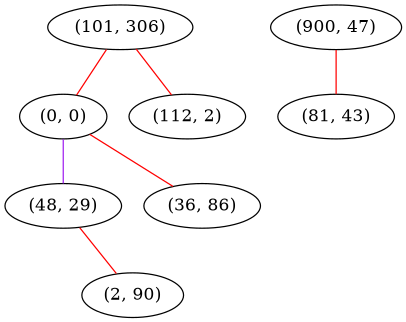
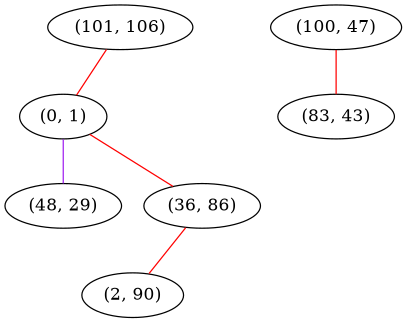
(120, 27) -> (120, 27)
(336, 27) -> (336, 27)
(63, 117) -> (63, 117)
(187, 117) -> none
(336, 117) -> (336, 117)
(98, 251) -> (167, 251)
